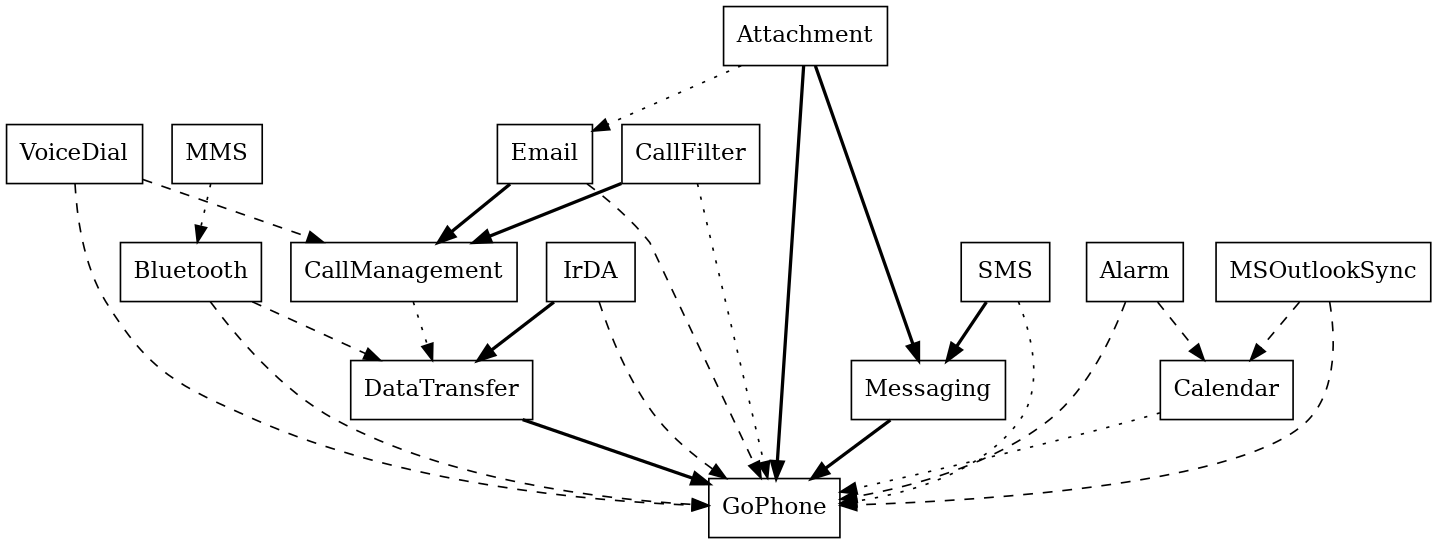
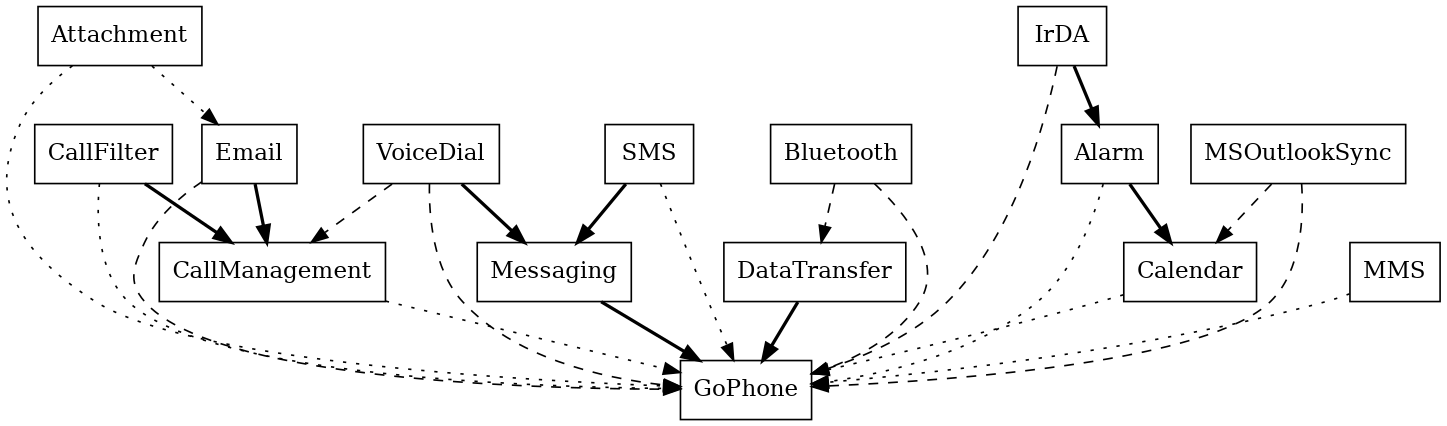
(864, 205) -> (487, 208)
(204, 212) -> (1091, 350)
(791, 263) -> (125, 315)
(420, 323) -> (525, 335)
(1176, 325) -> (1145, 206)
(523, 326) -> (1083, 87)
(1022, 439) -> (1030, 307)
